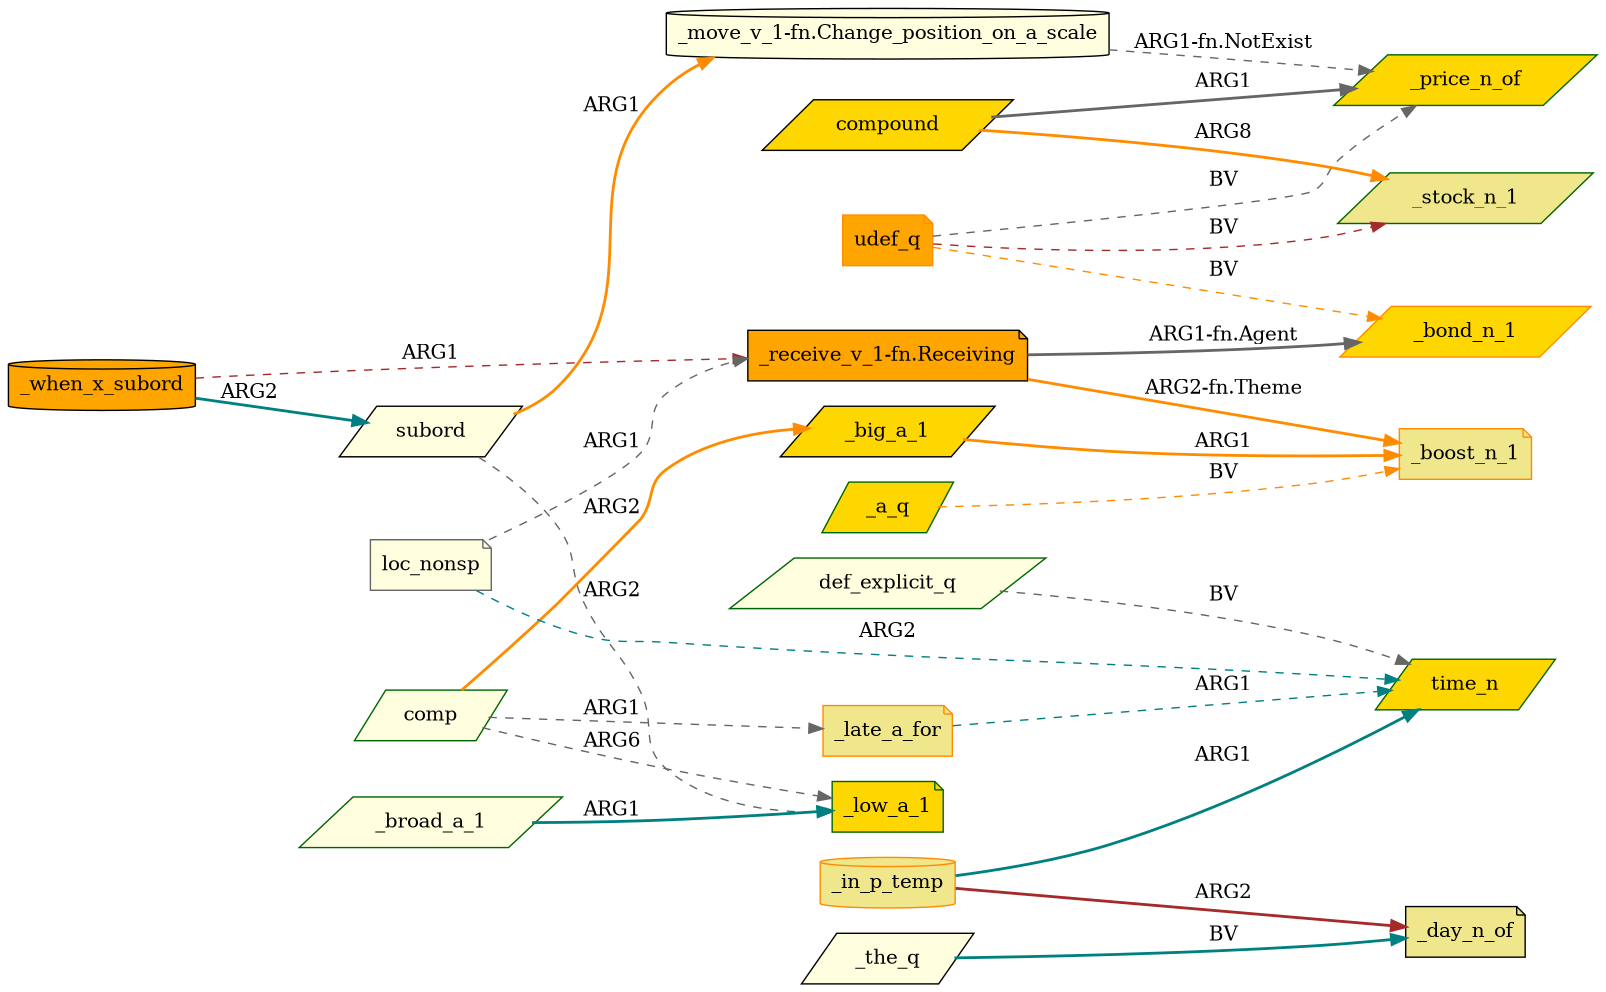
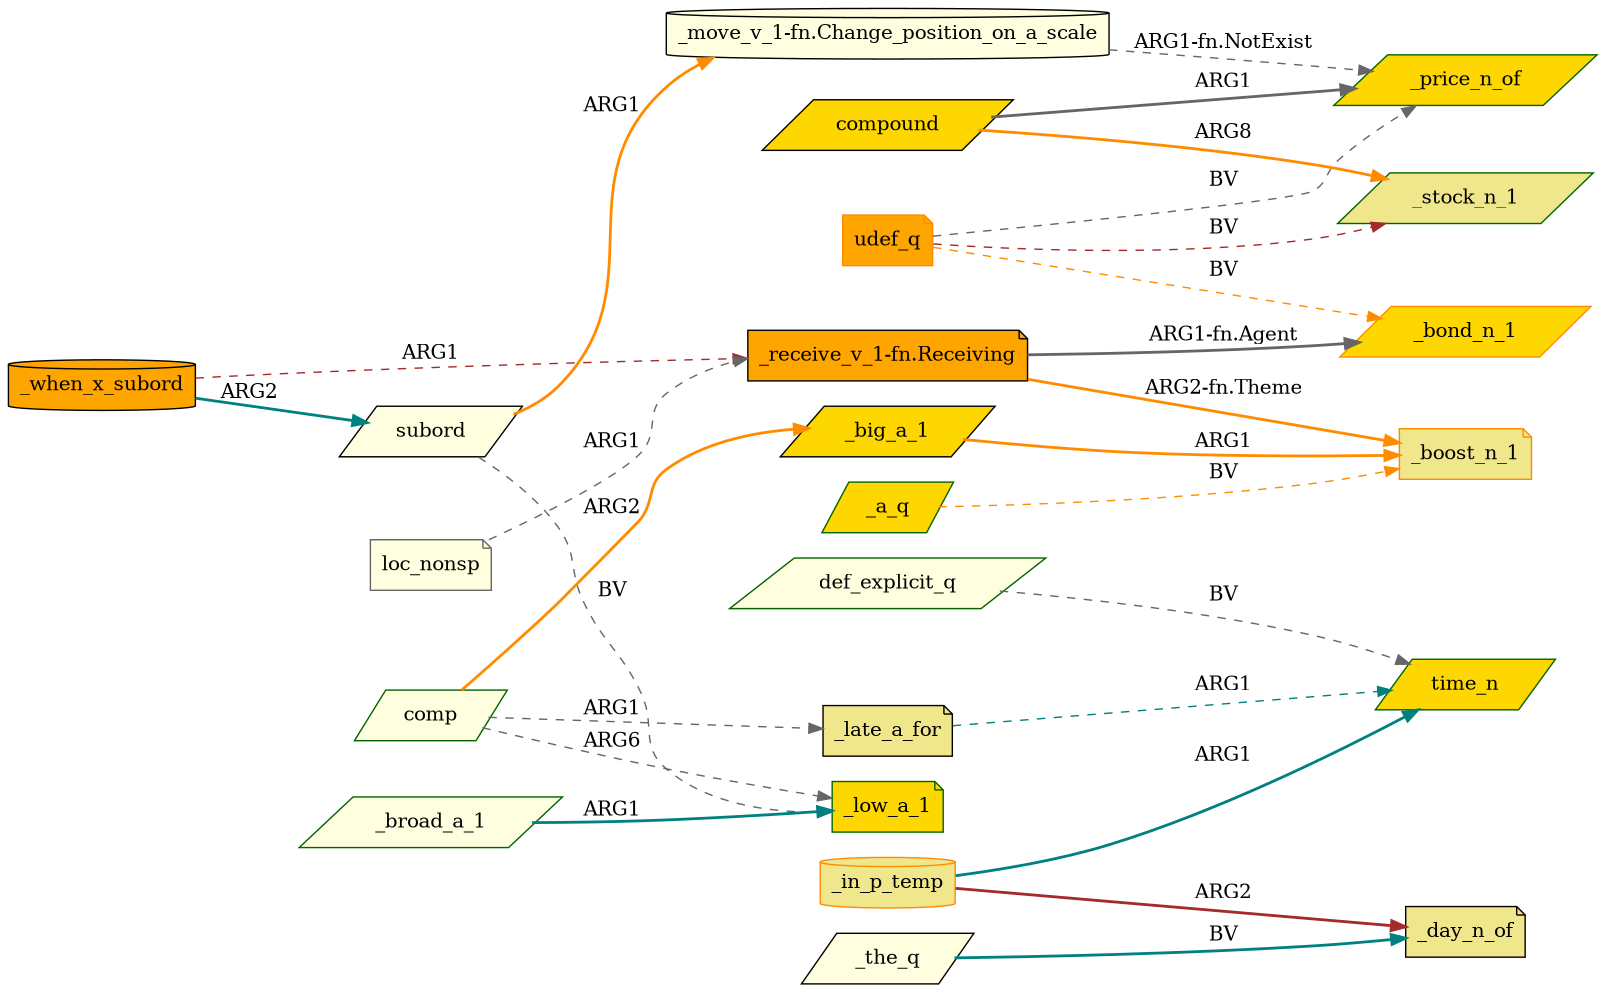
(612, 591) -> (612, 591)
(926, 657) -> none
(888, 731) -> (888, 731)
